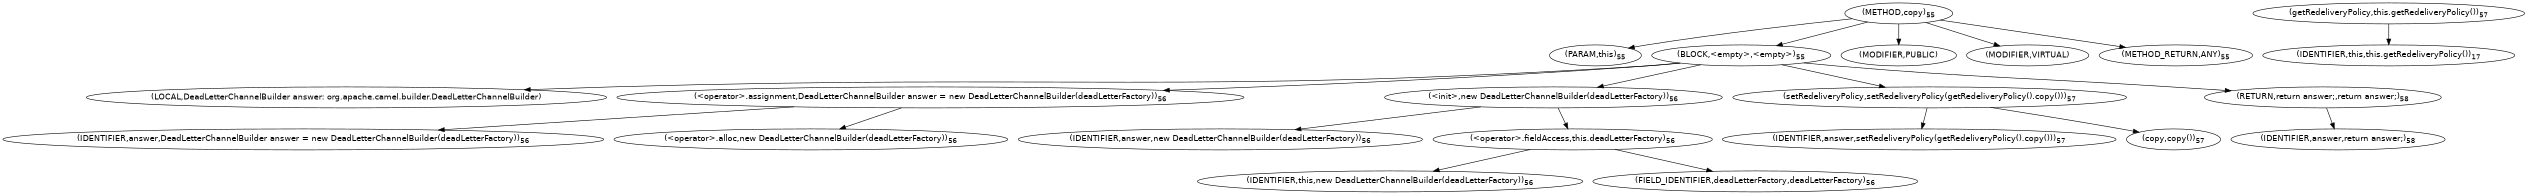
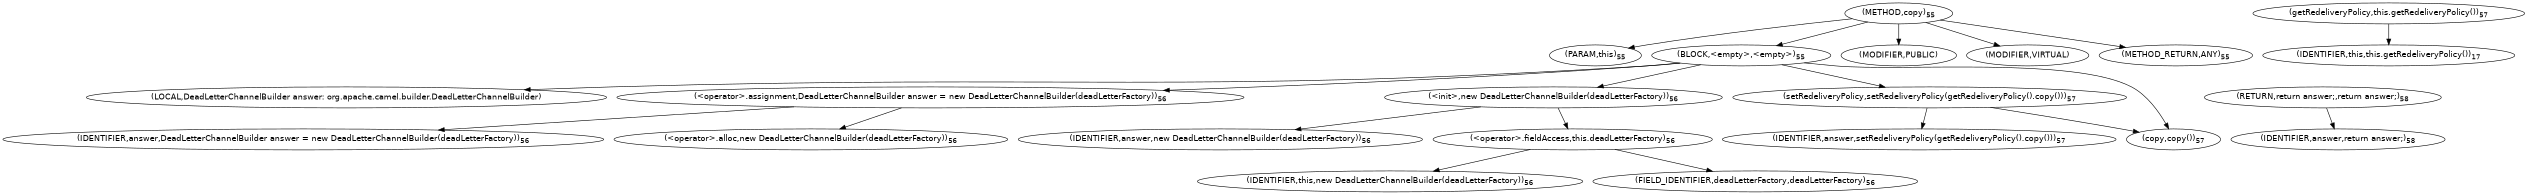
(2014, 78) -> (1994, 67)
